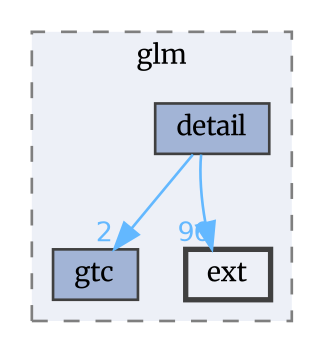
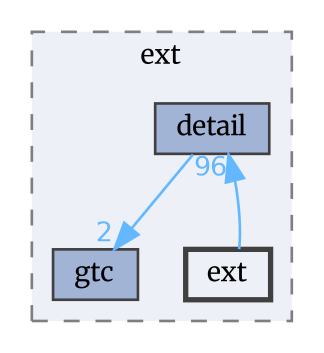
(162, 57) -> (162, 57)
(201, 189) -> (239, 215)
